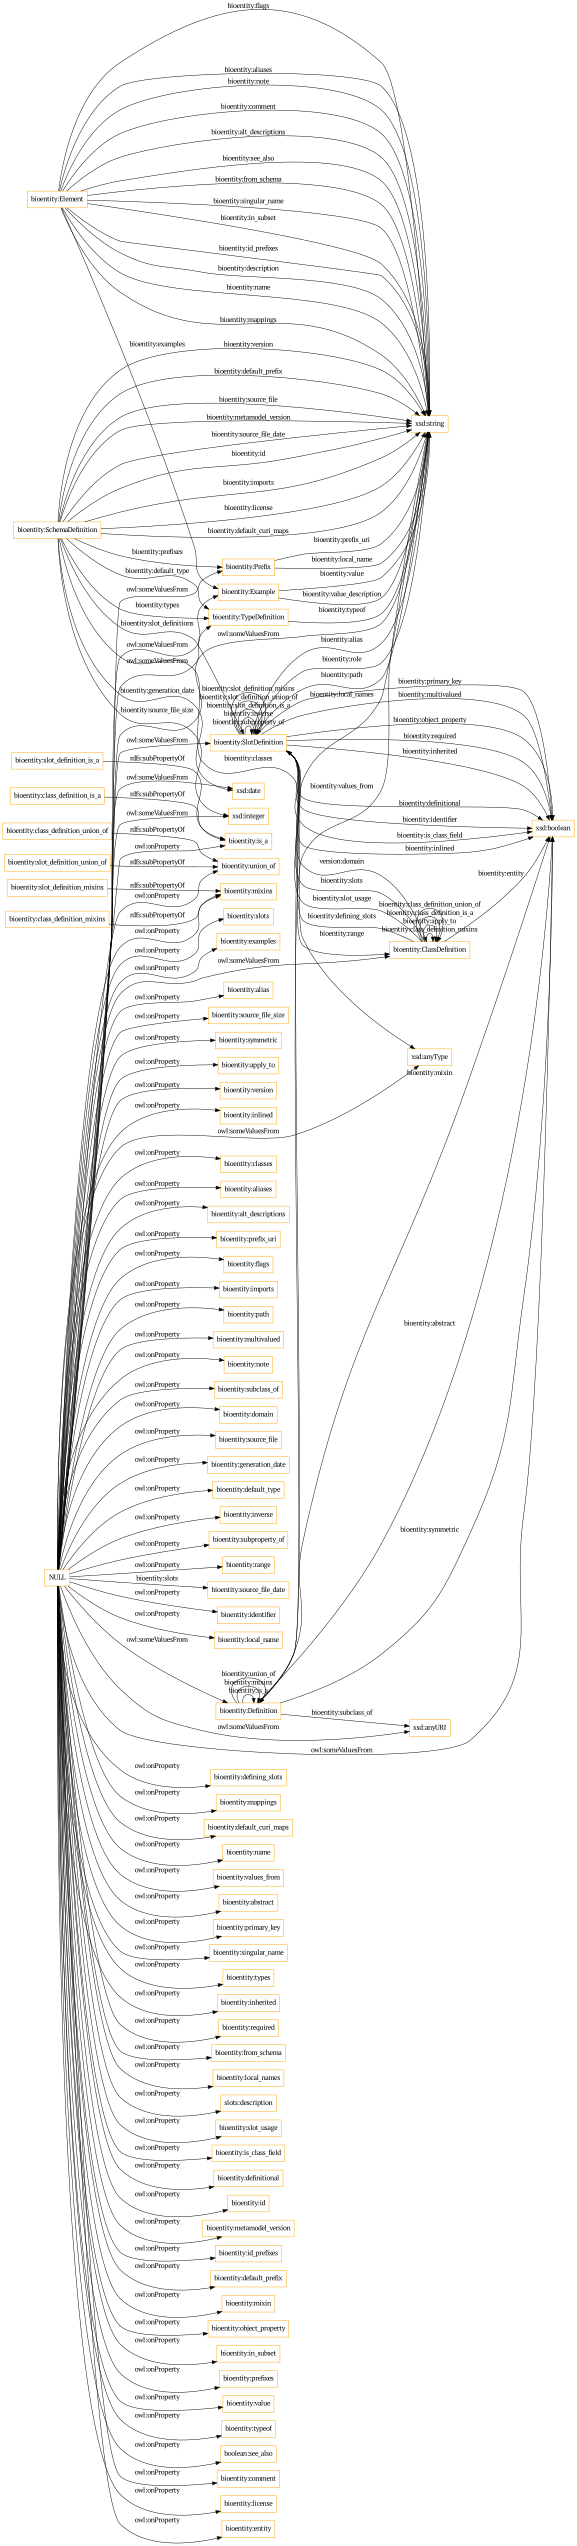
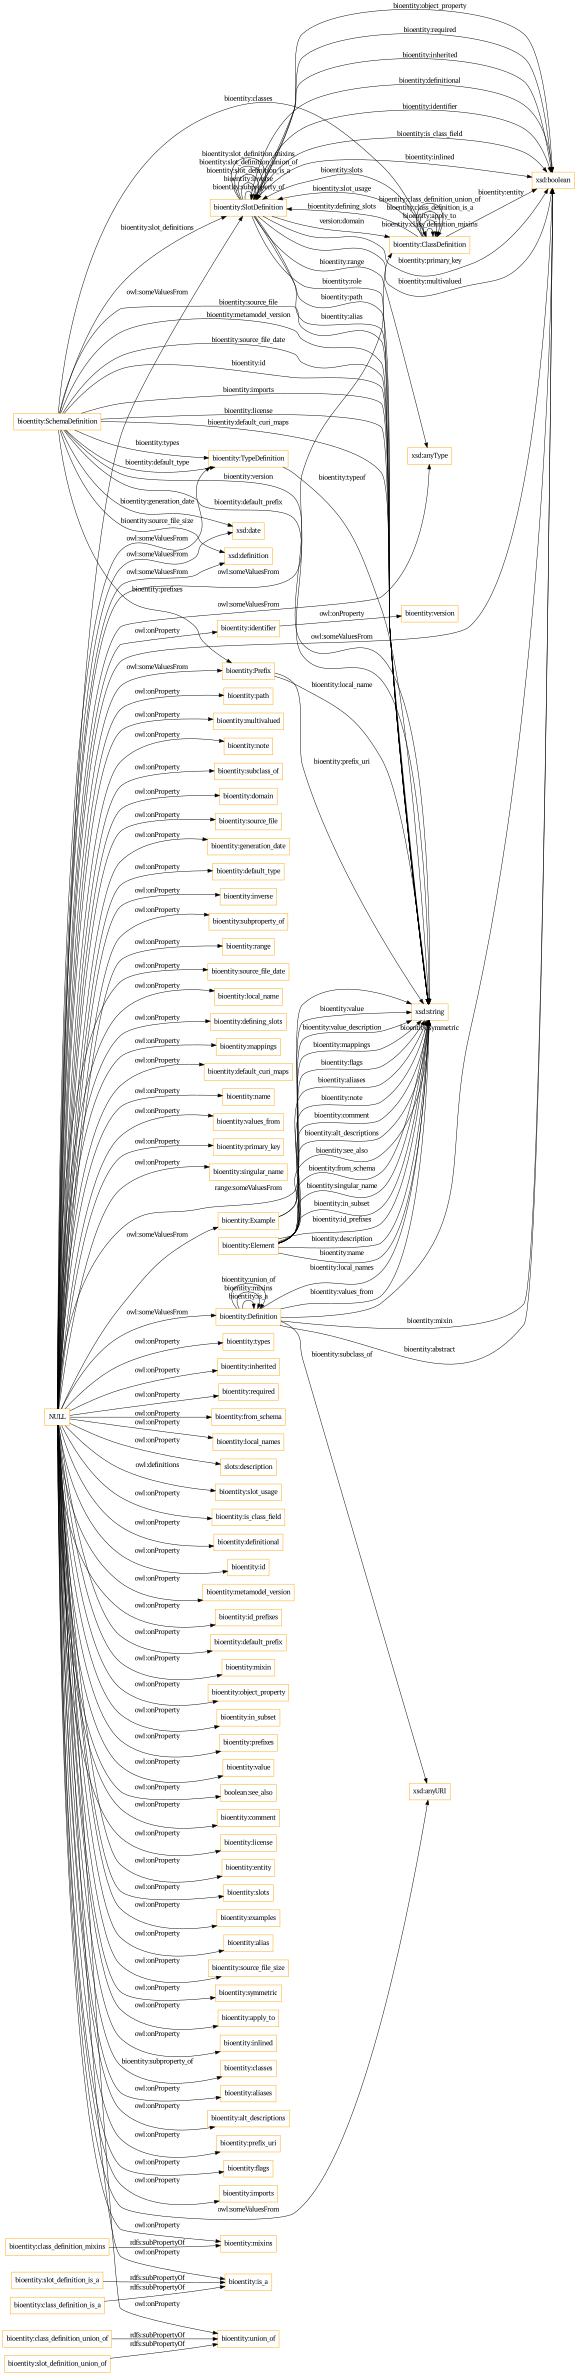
(141, 398) -> none
(248, 634) -> (248, 1188)
(248, 816) -> (248, 556)
(57, 888) -> none
(157, 1153) -> (157, 2062)
(101, 1157) -> (338, 621)
(157, 1579) -> (157, 966)
(248, 1903) -> none
(157, 2121) -> (157, 1465)
(248, 2429) -> none
